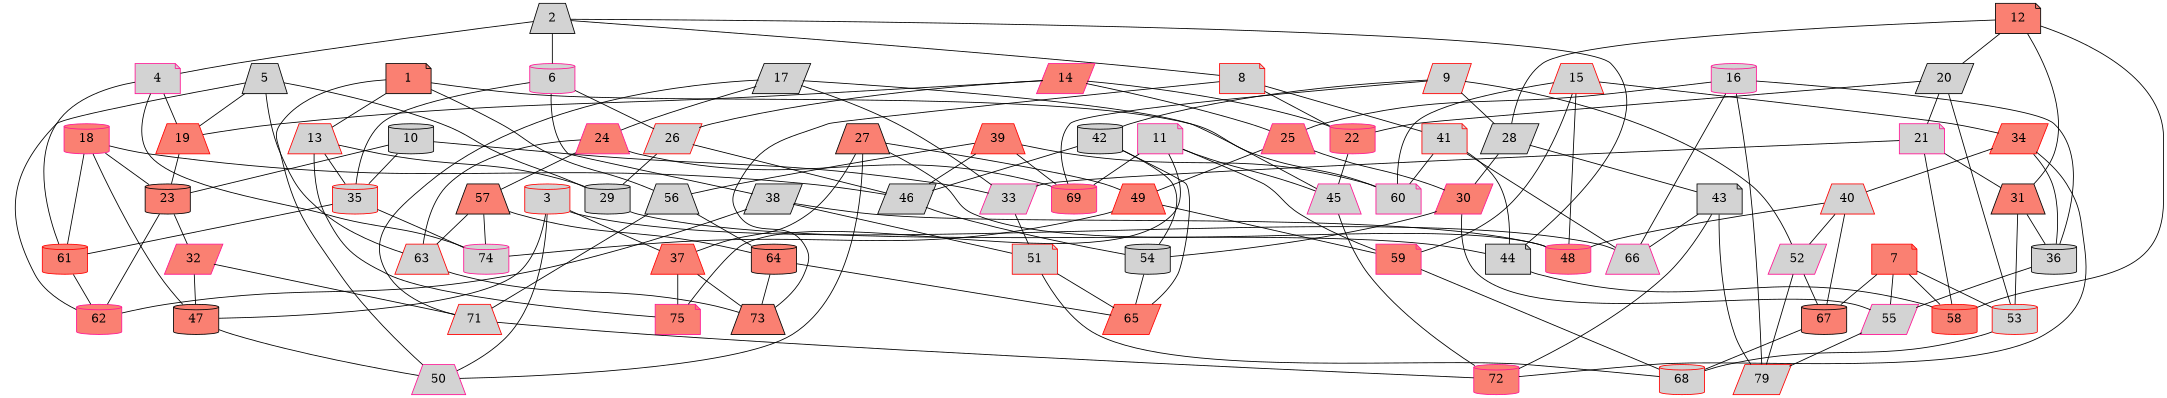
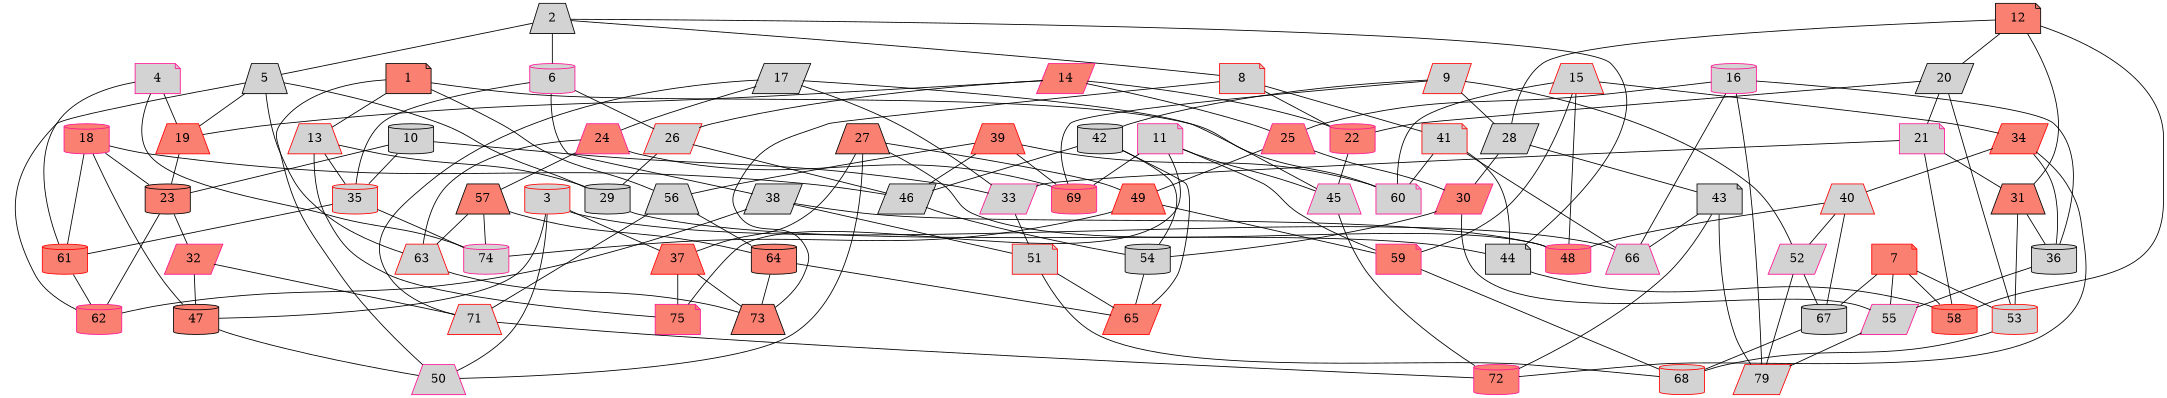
(357, 45) -> (407, 49)
(1824, 319) -> (1824, 319)
